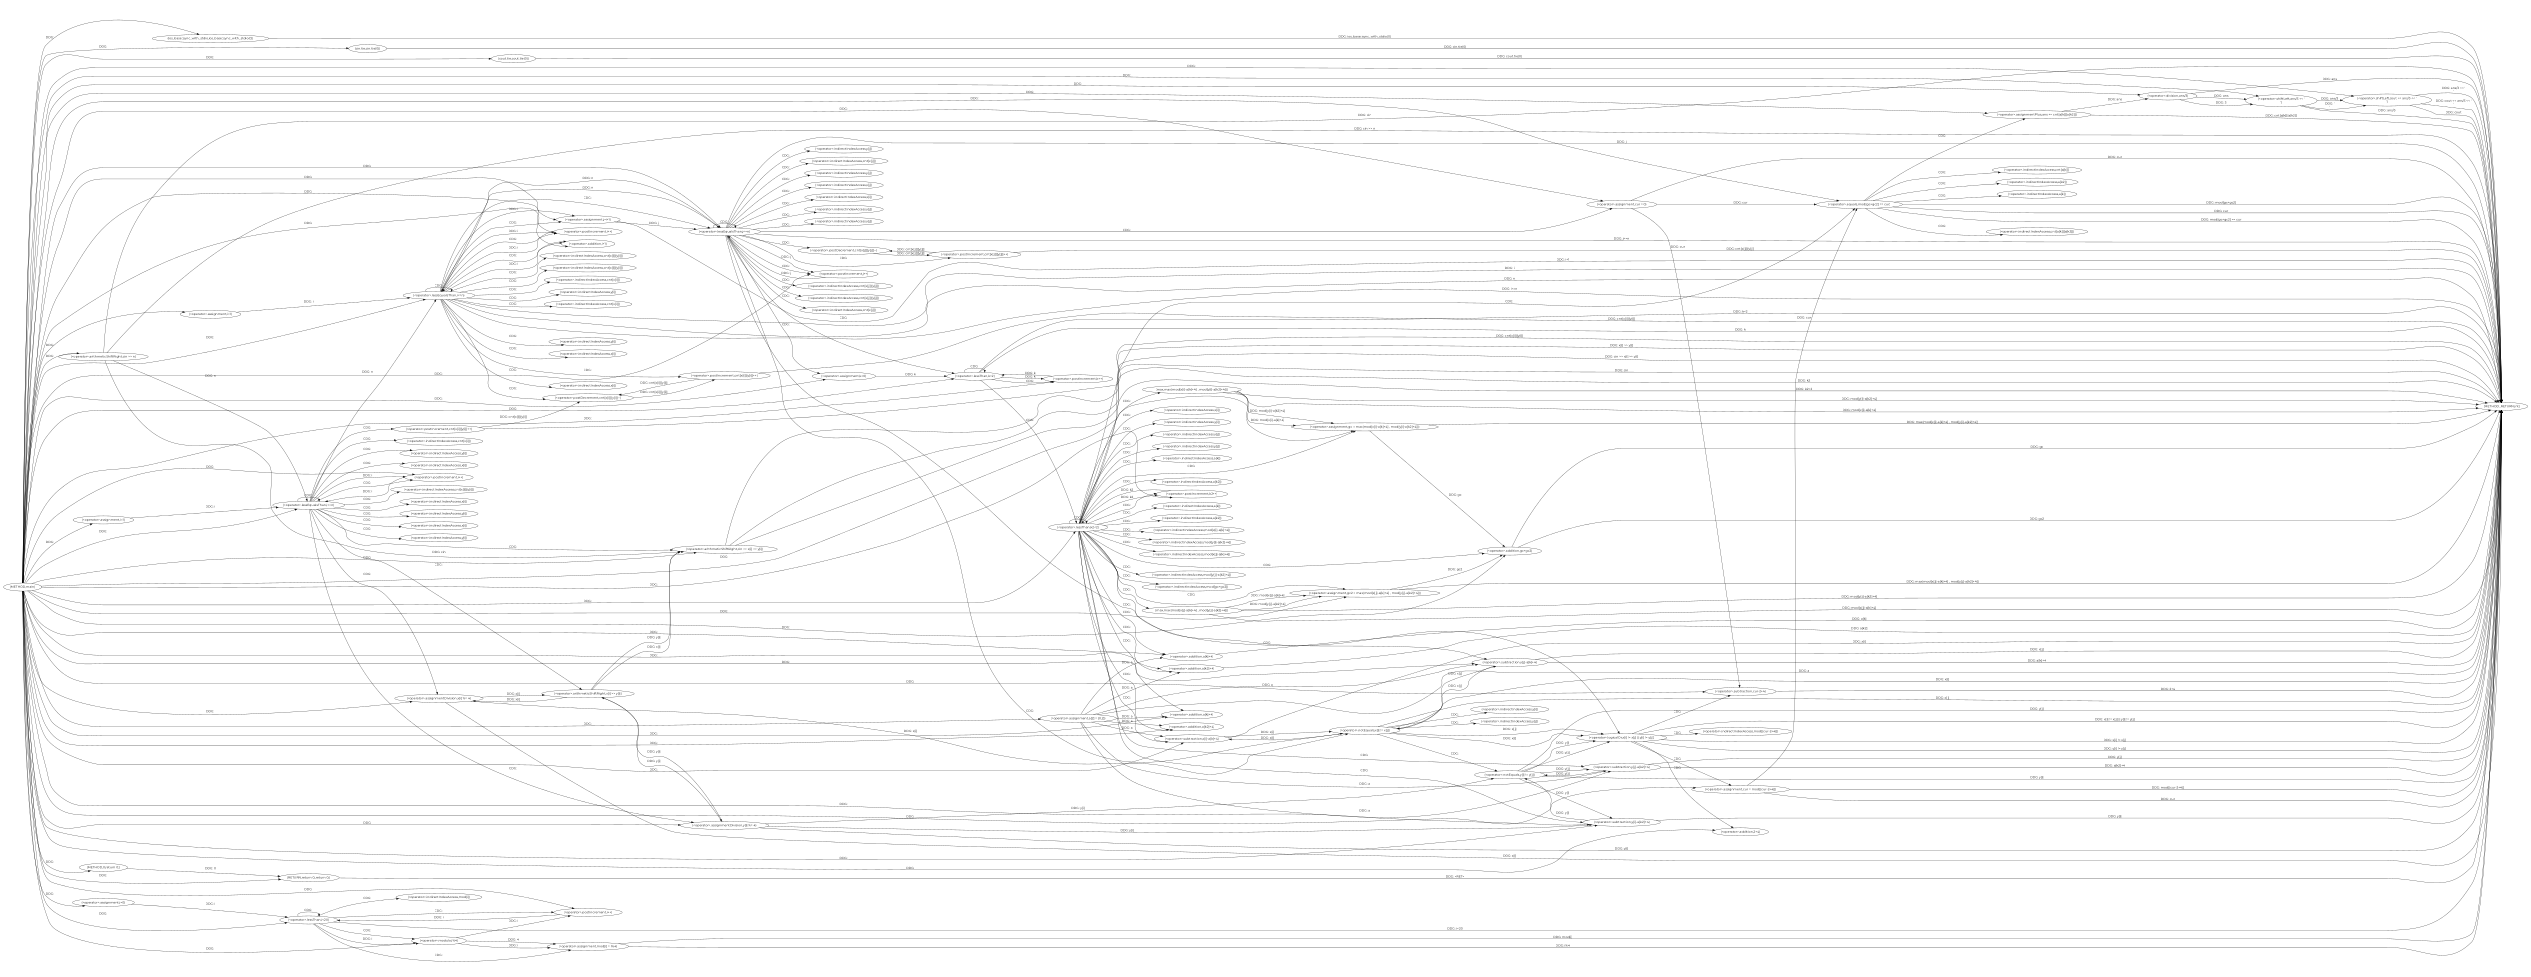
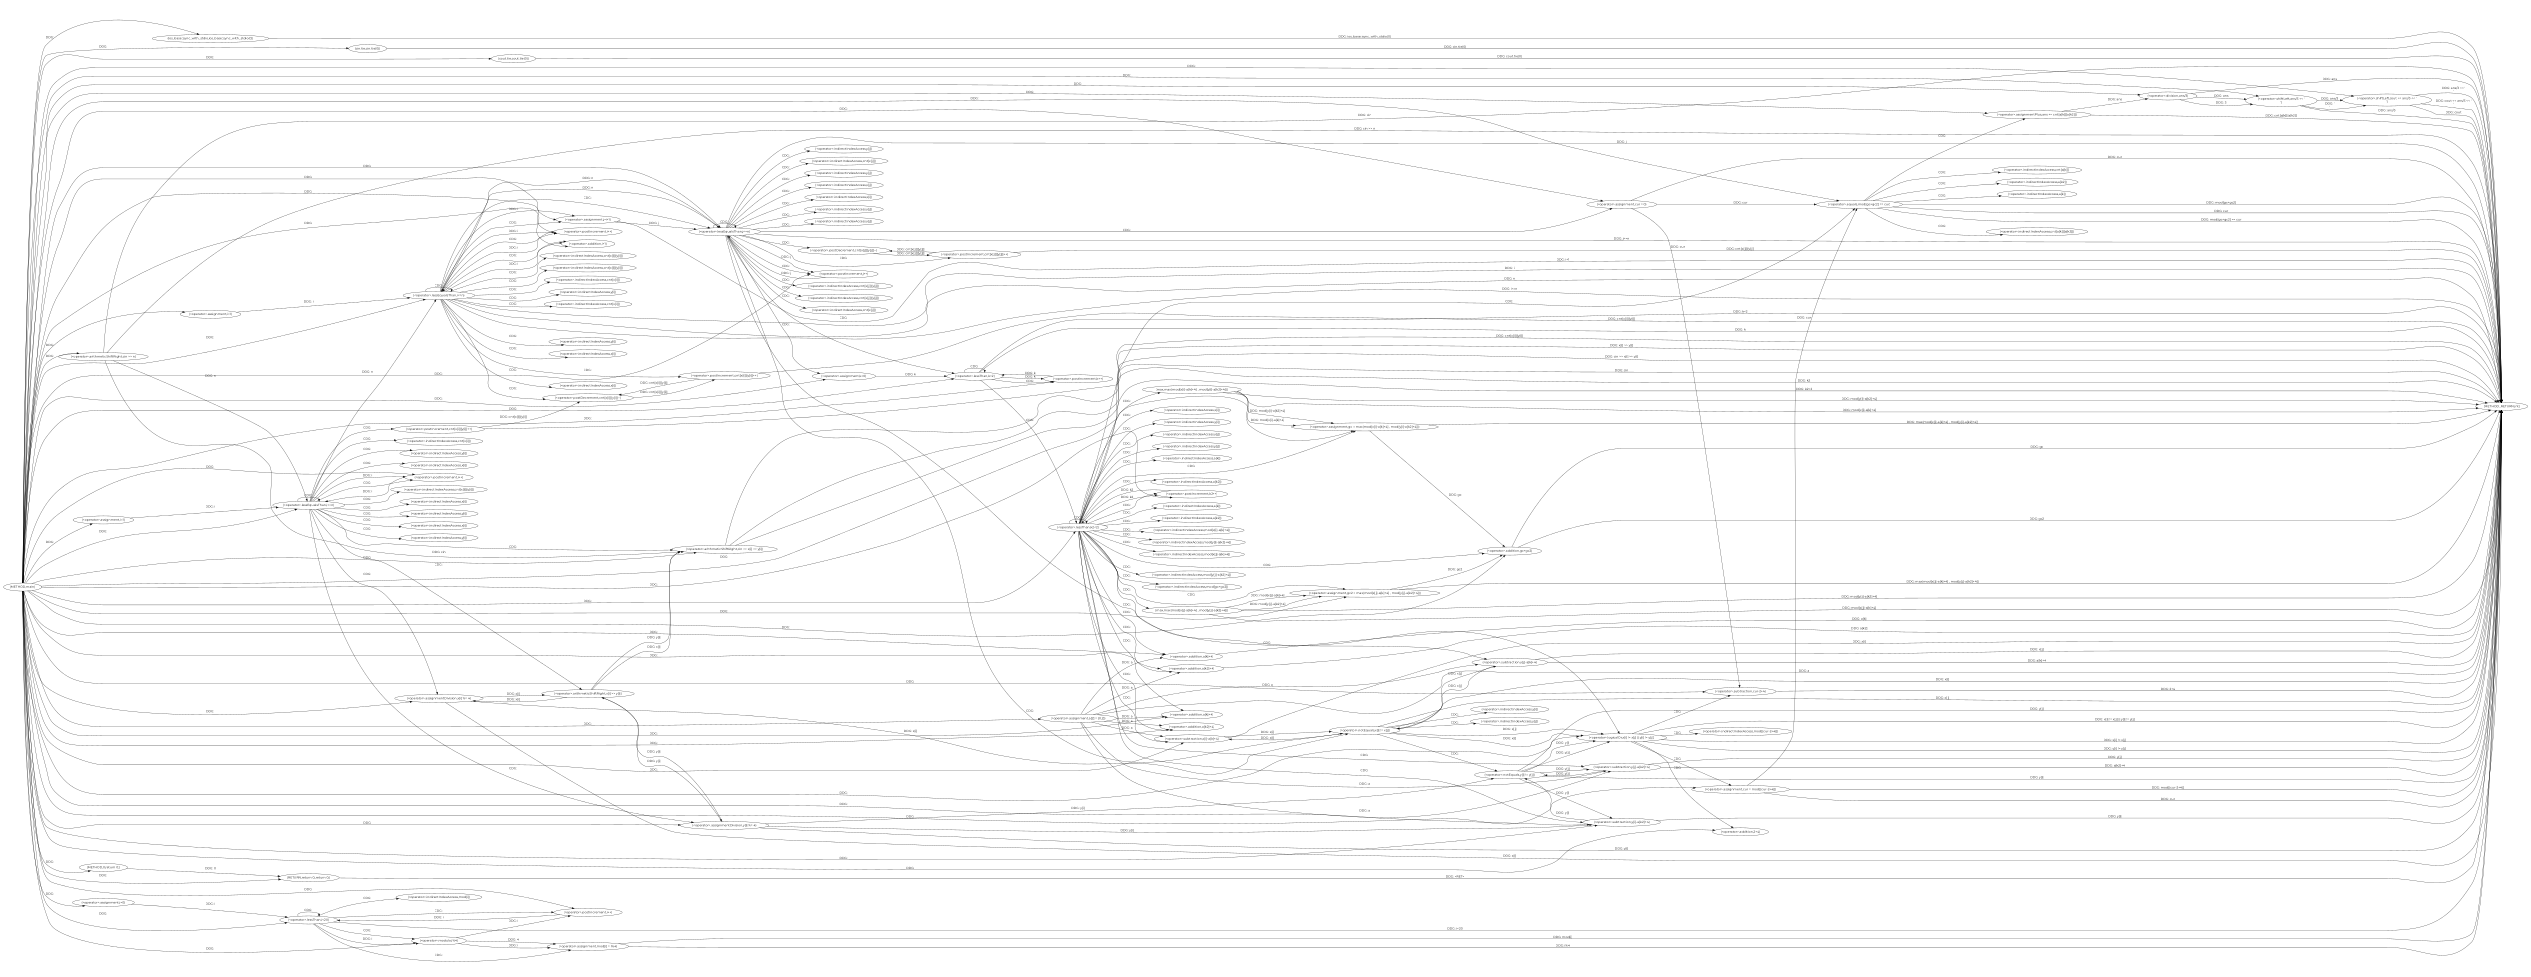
(731, 664) -> (727, 794)
